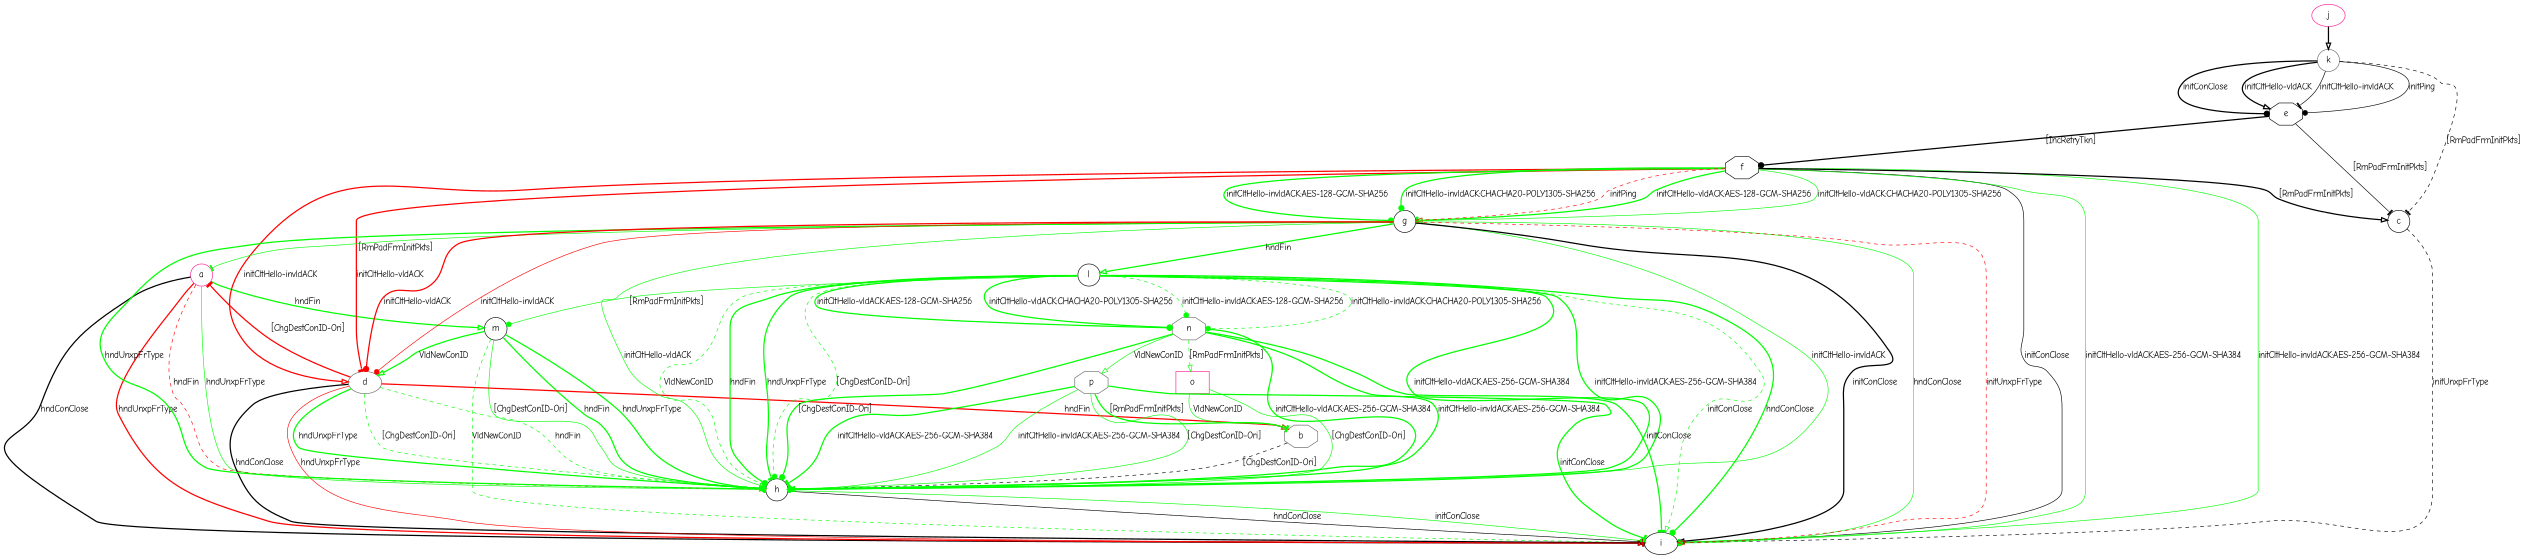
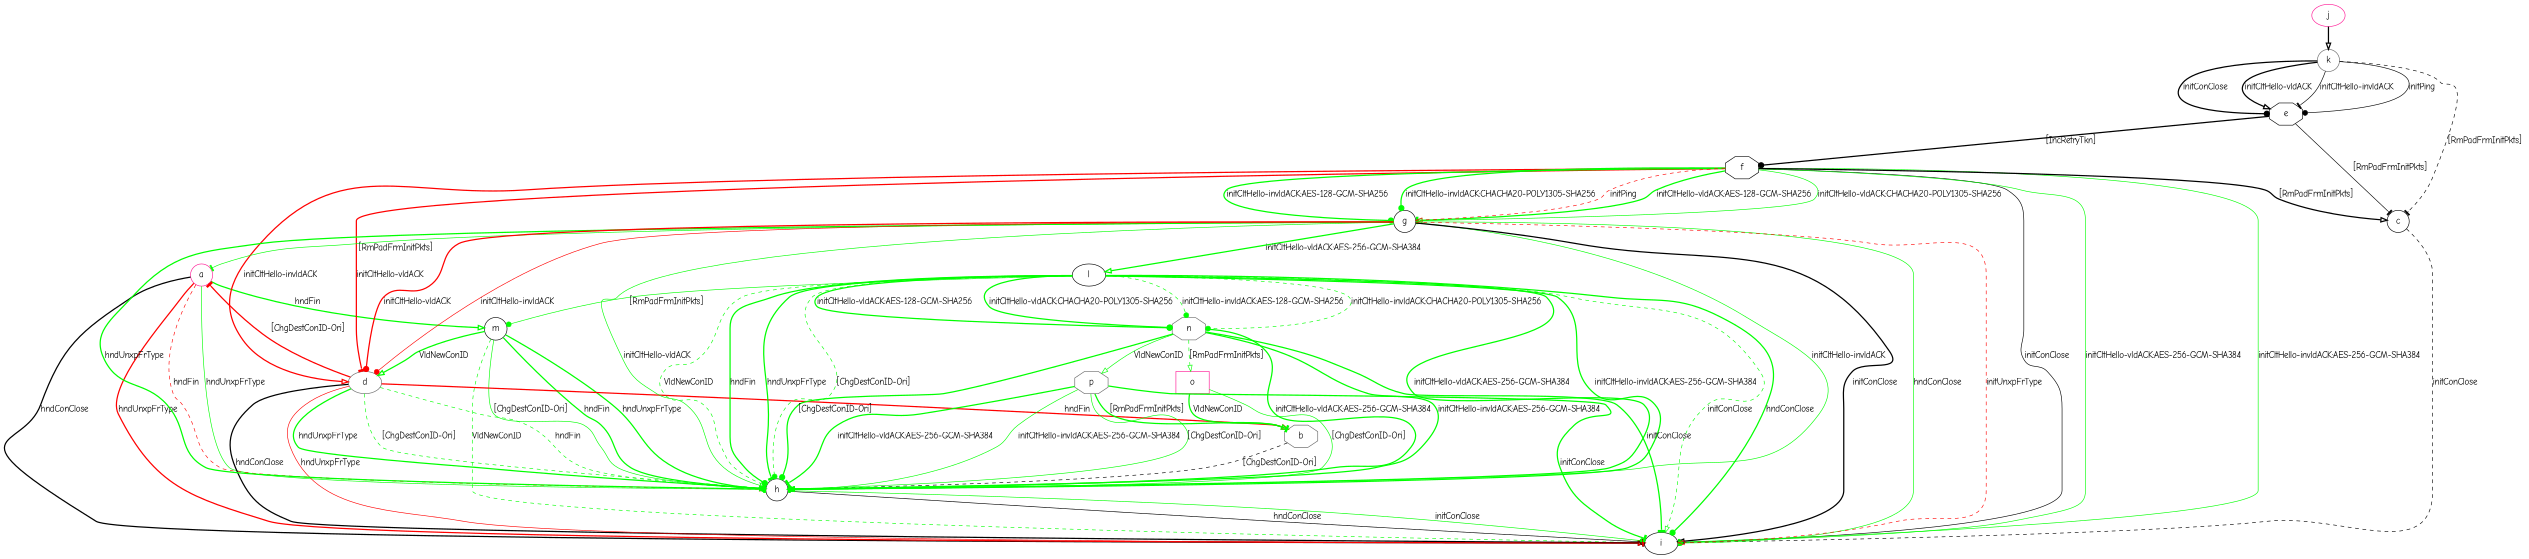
(1280, 248) -> (1345, 248)
(1089, 275) -> (1089, 275)
(2462, 383) -> (2456, 383)
(1226, 423) -> (1226, 423)
